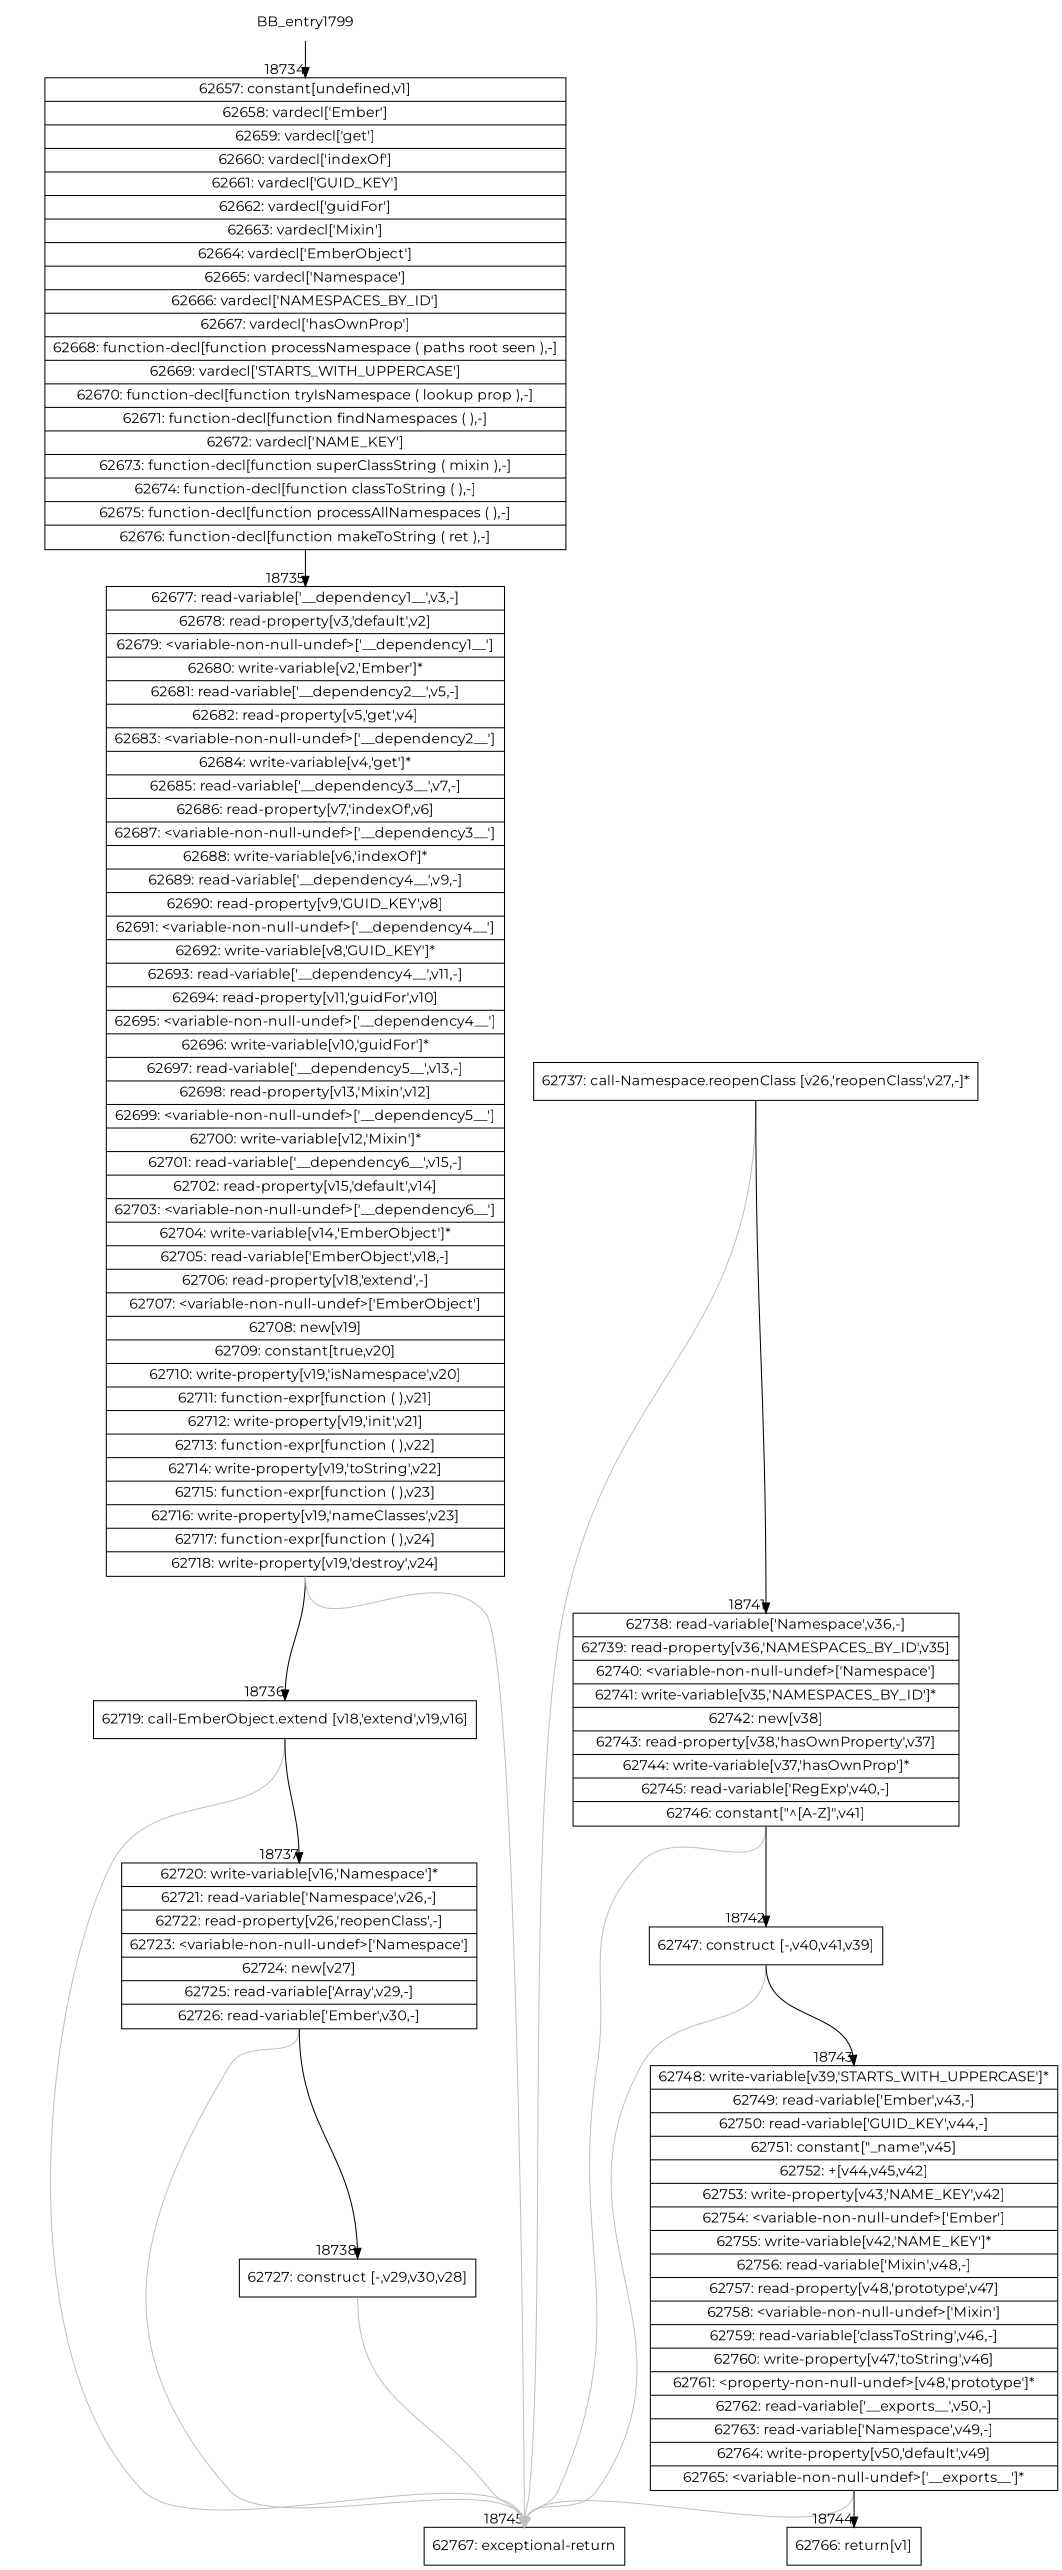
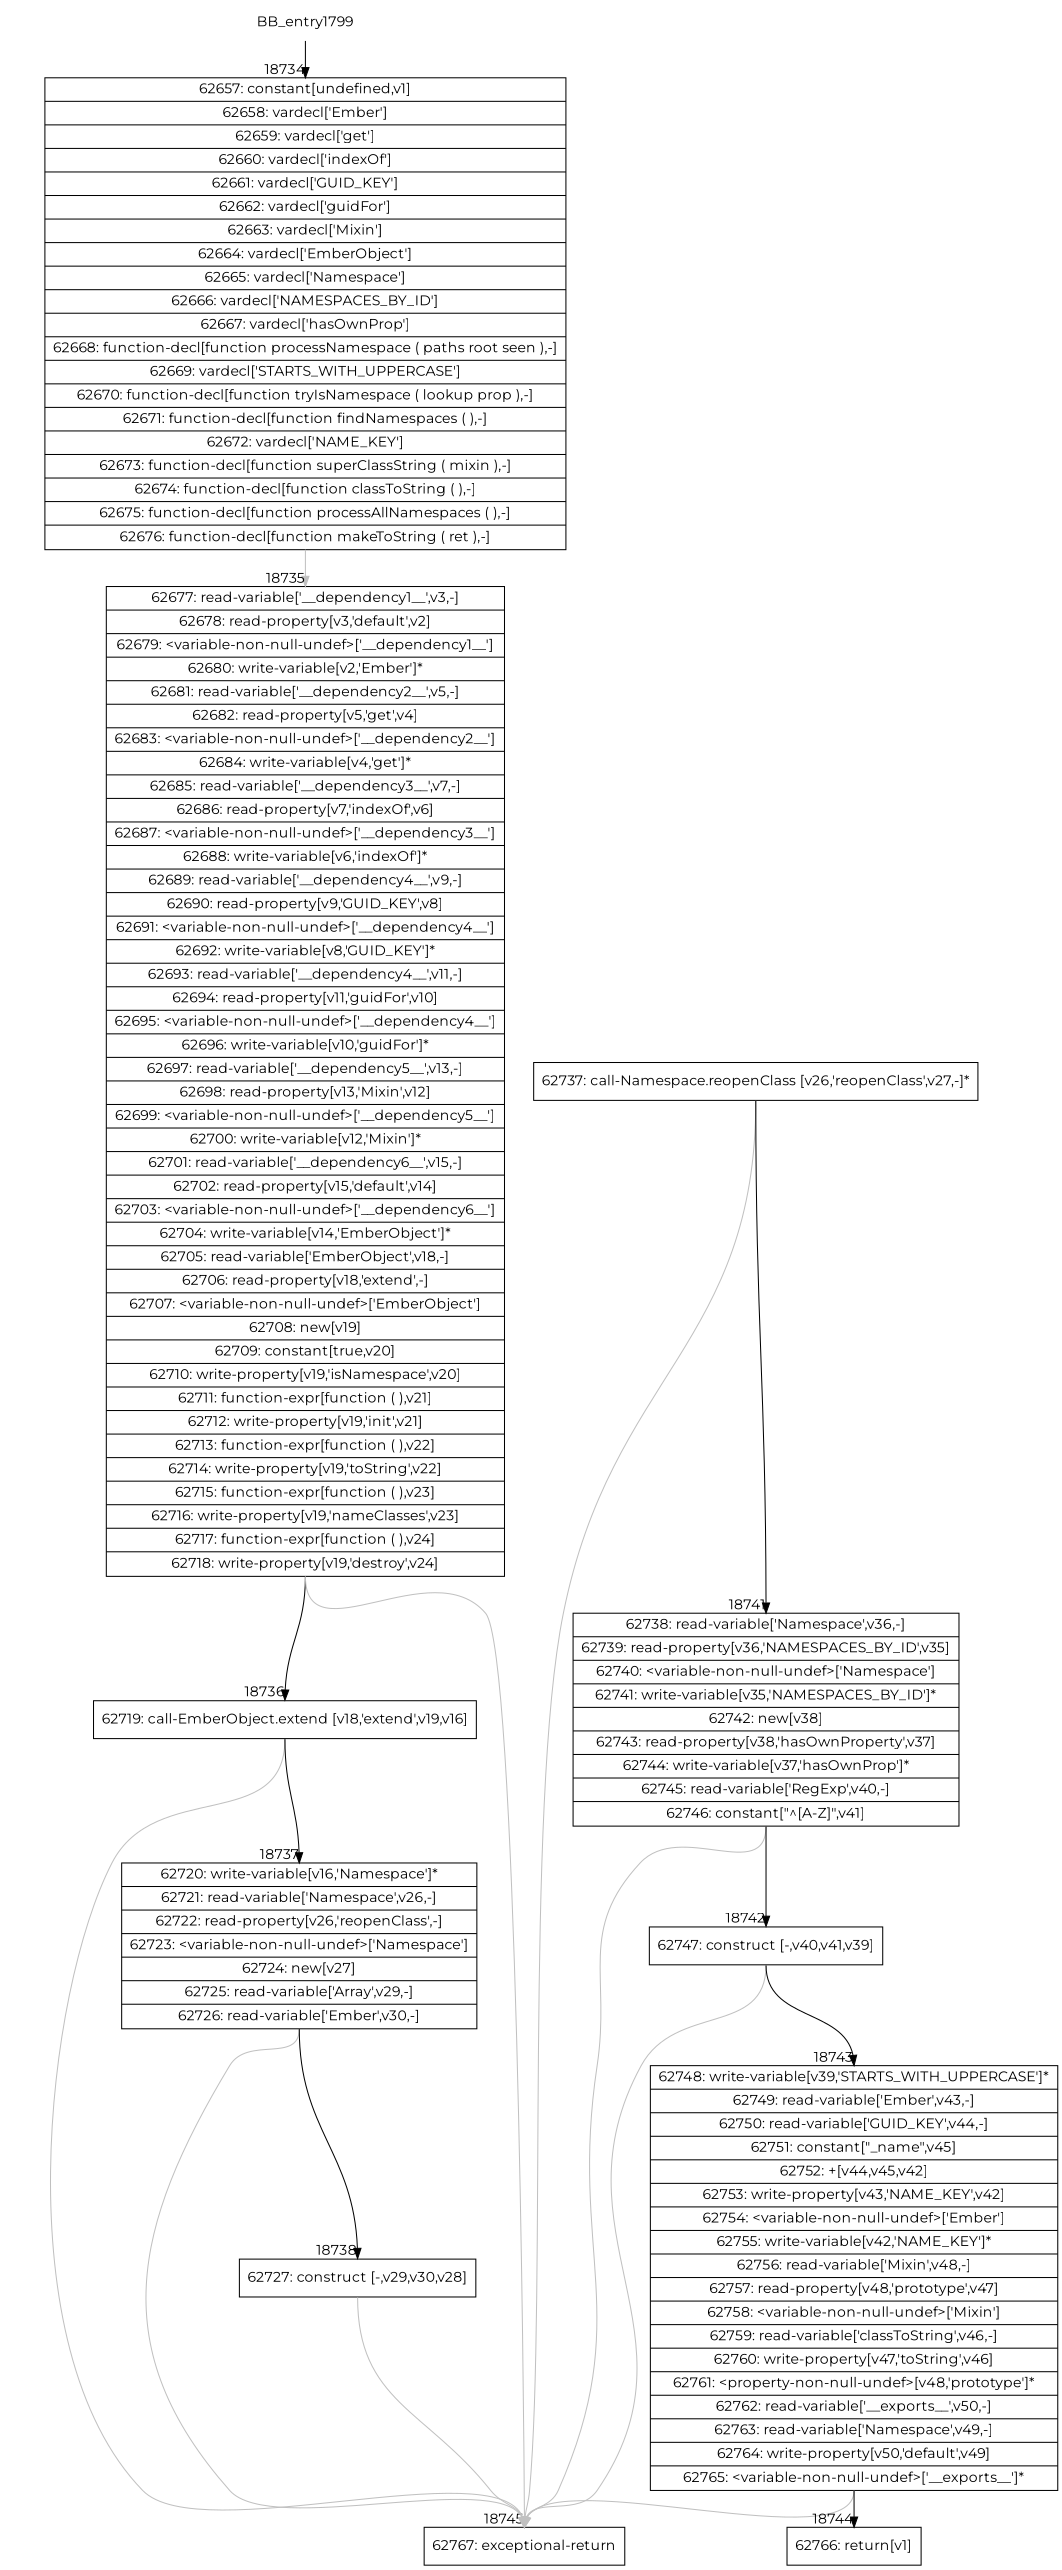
(305, 563) -> (305, 563)
